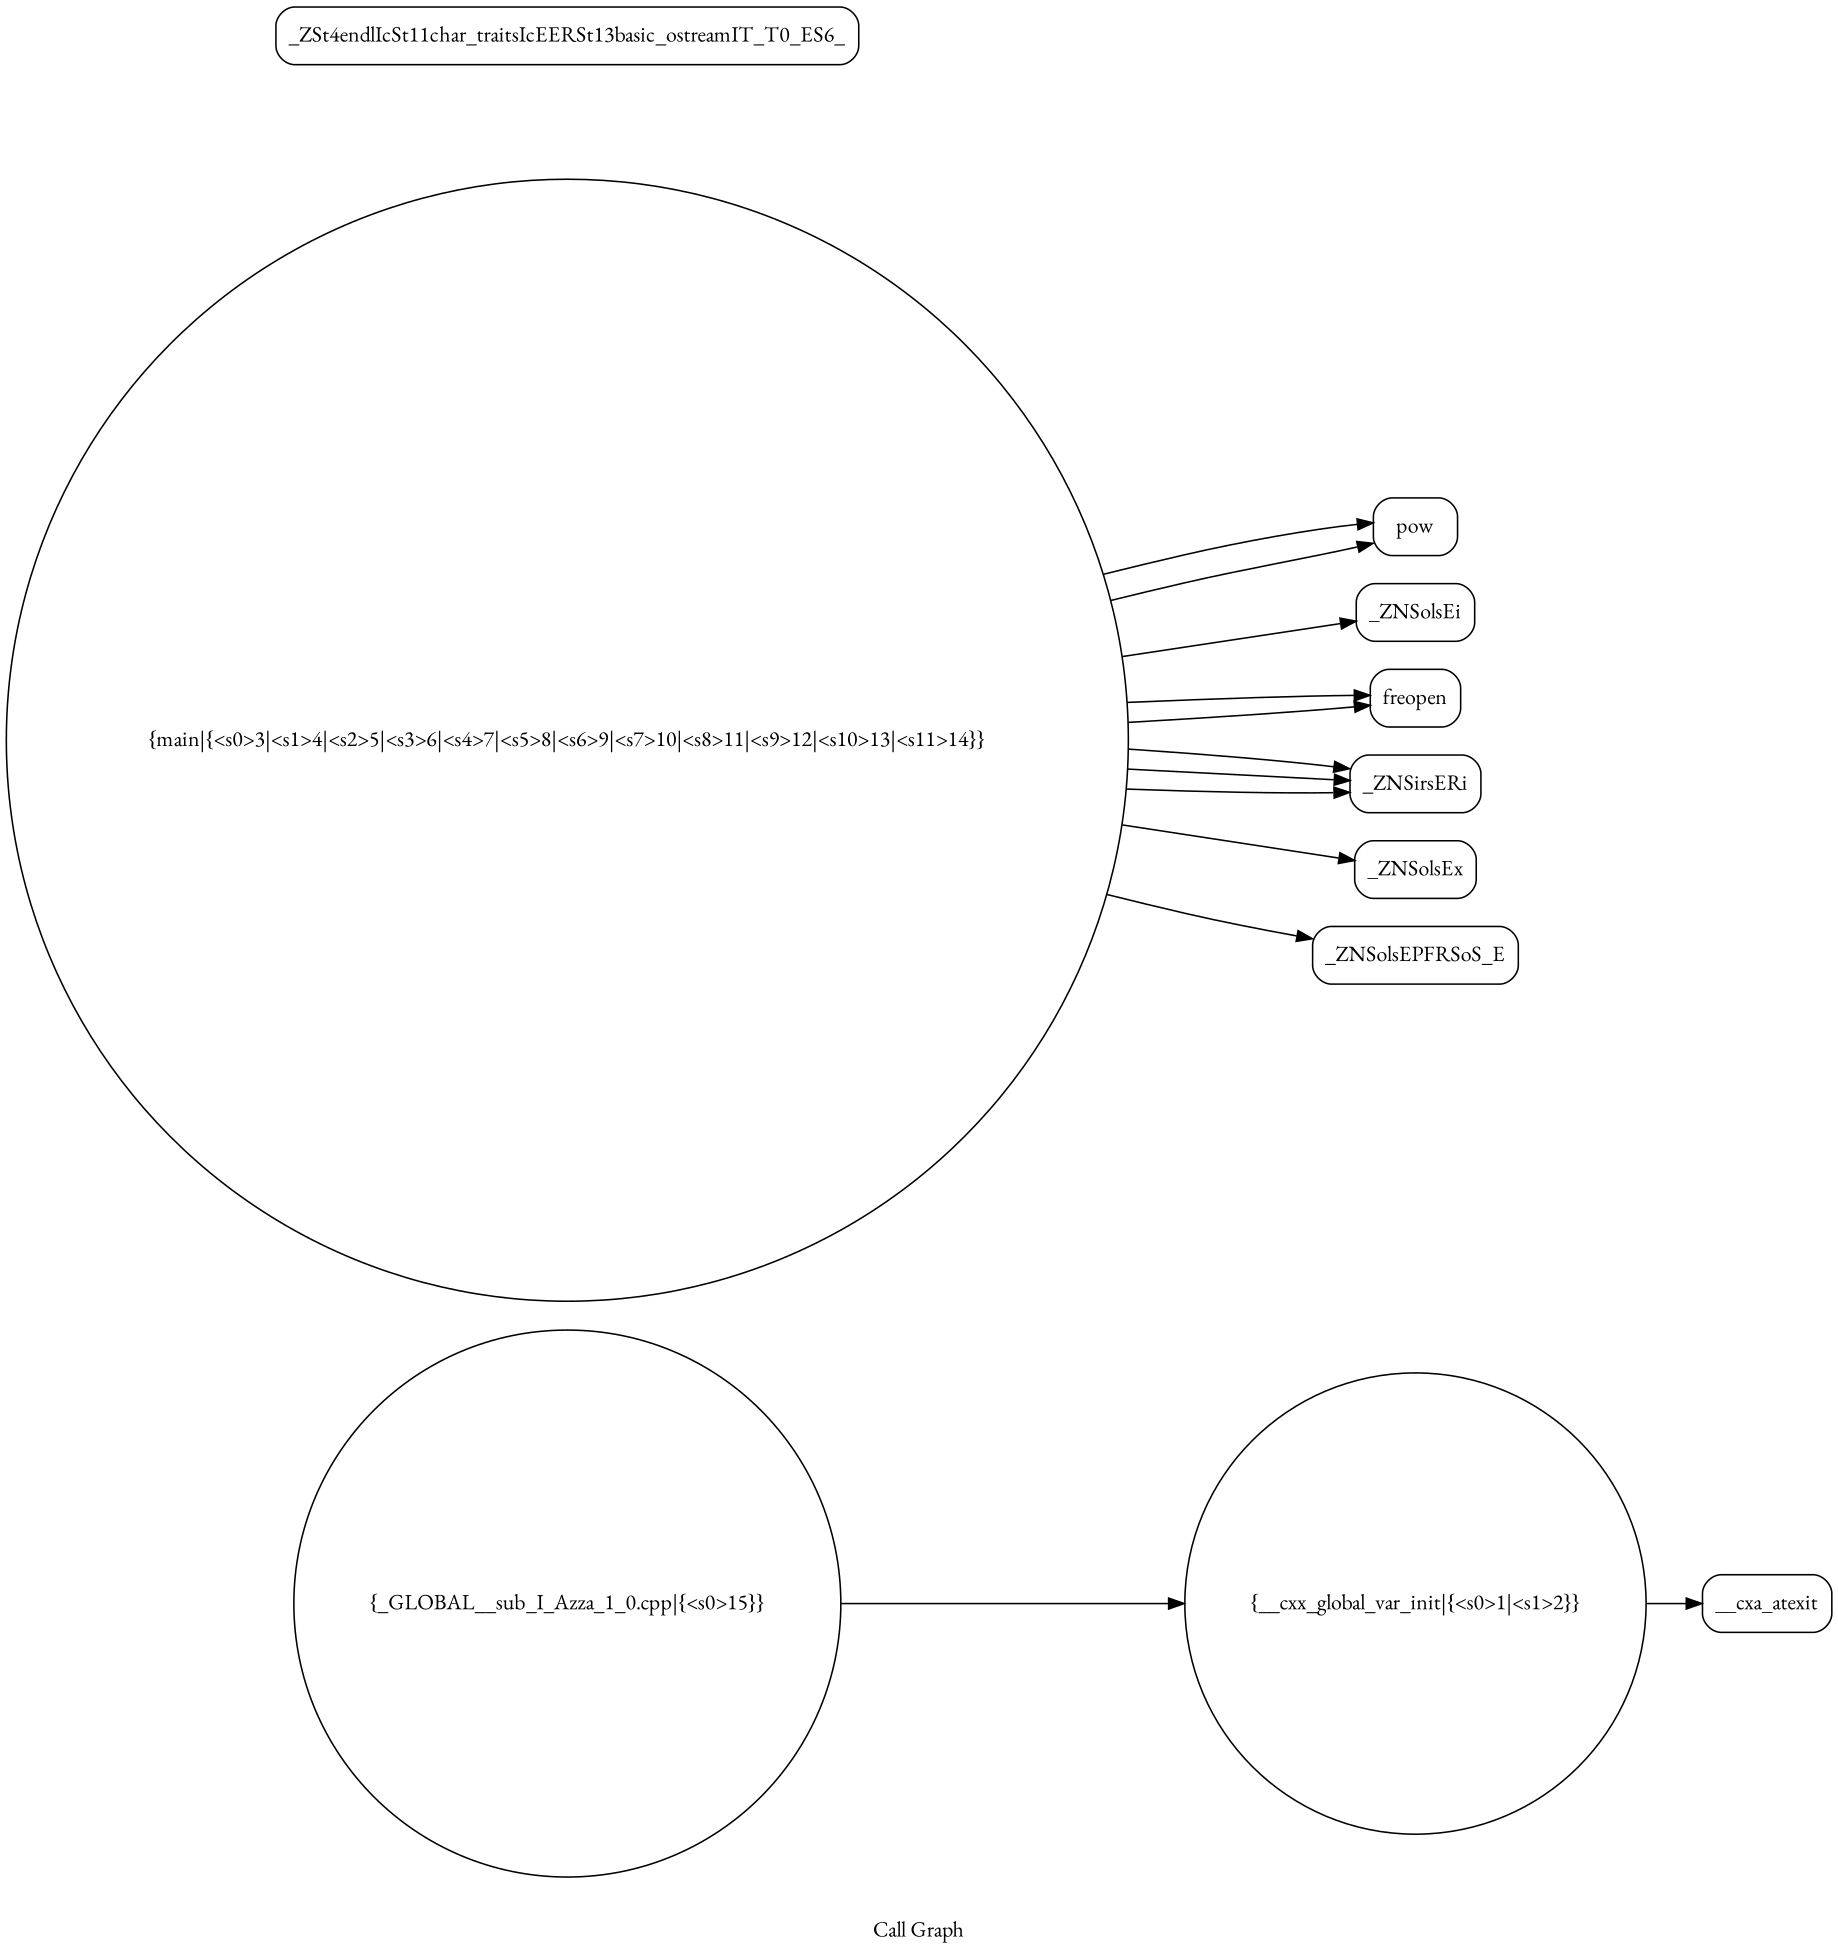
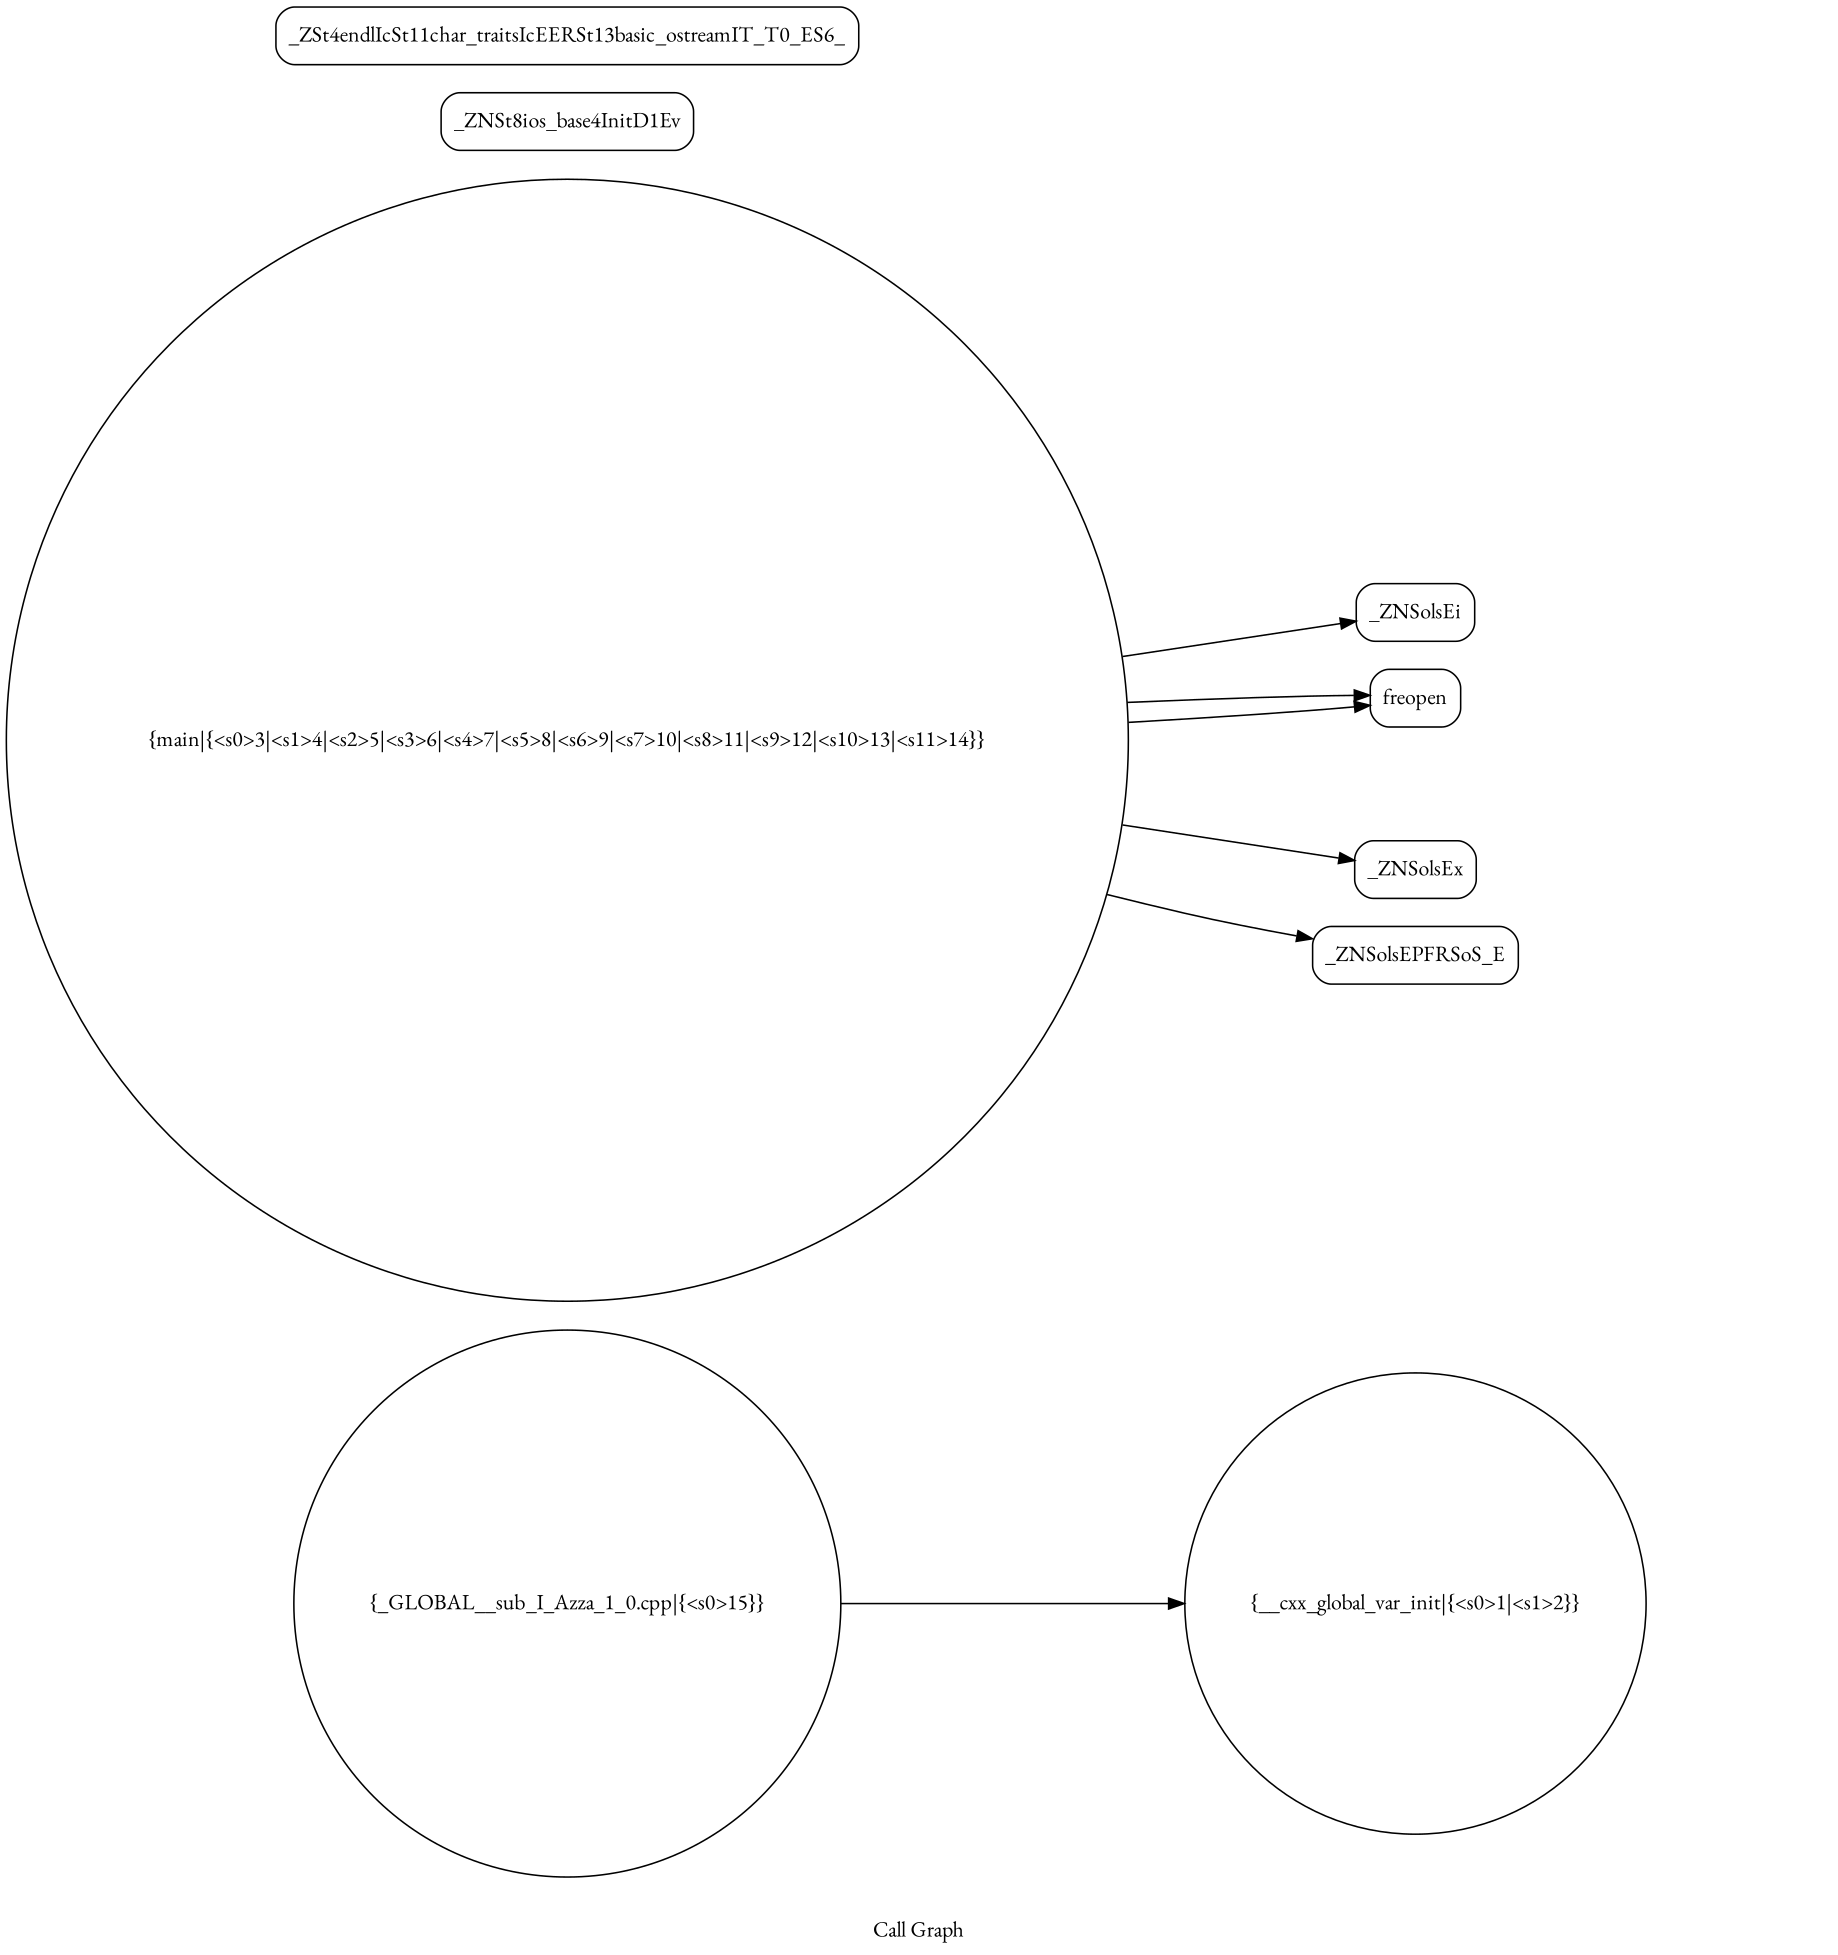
none -> (567, 122)
(1415, 527) -> none
(1415, 784) -> none
(1767, 1604) -> none
